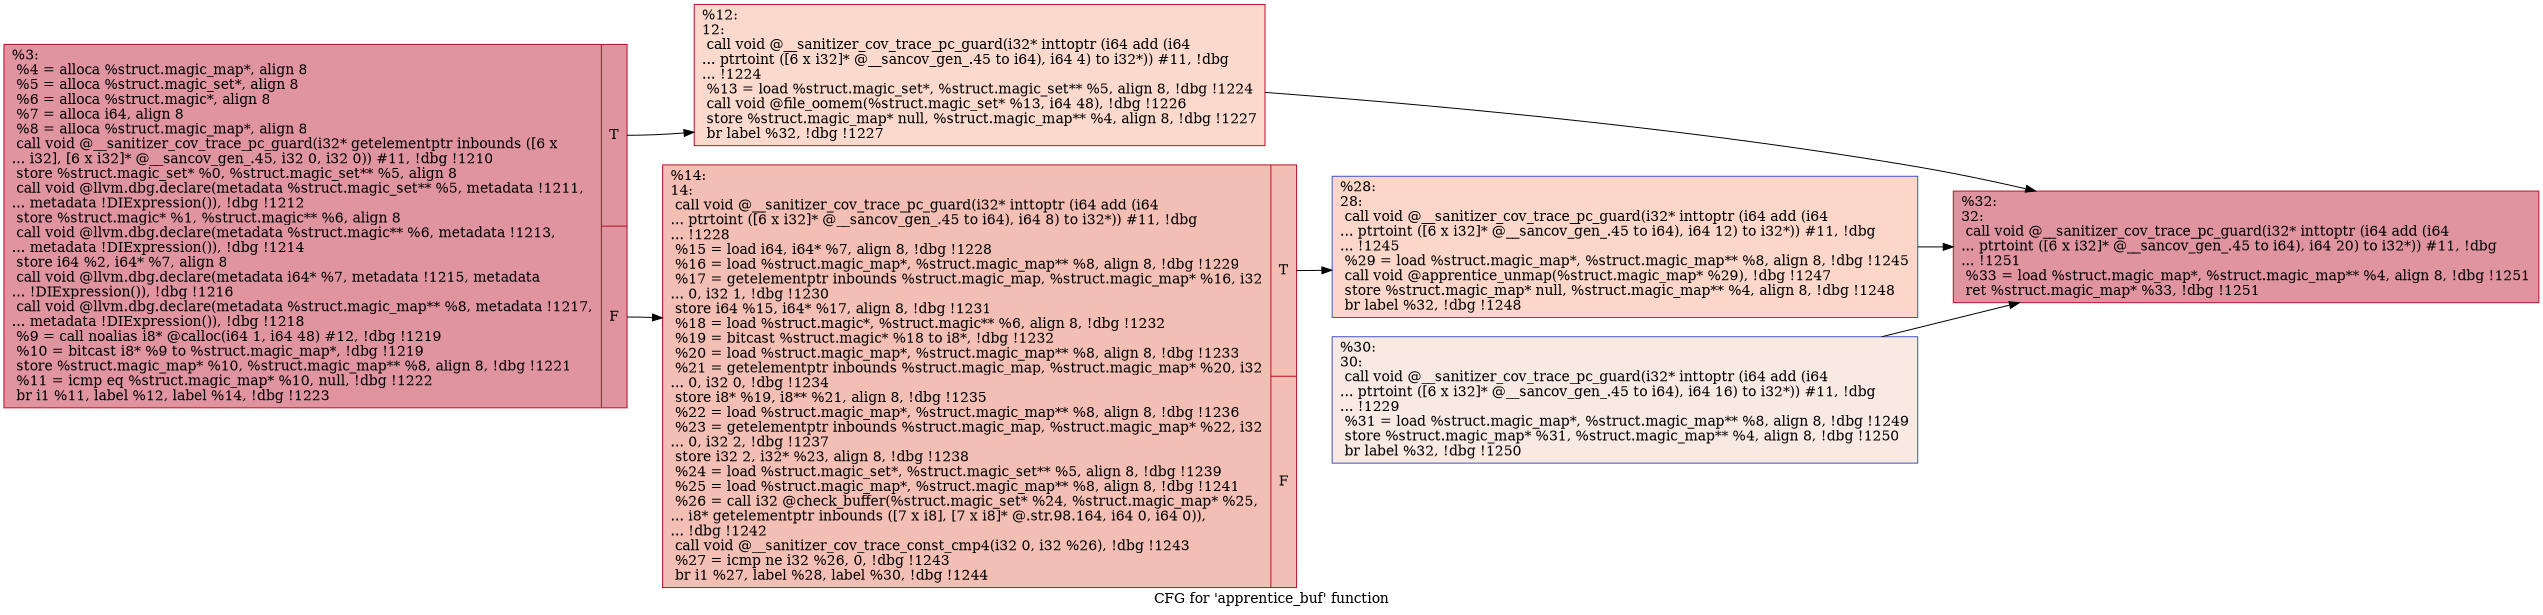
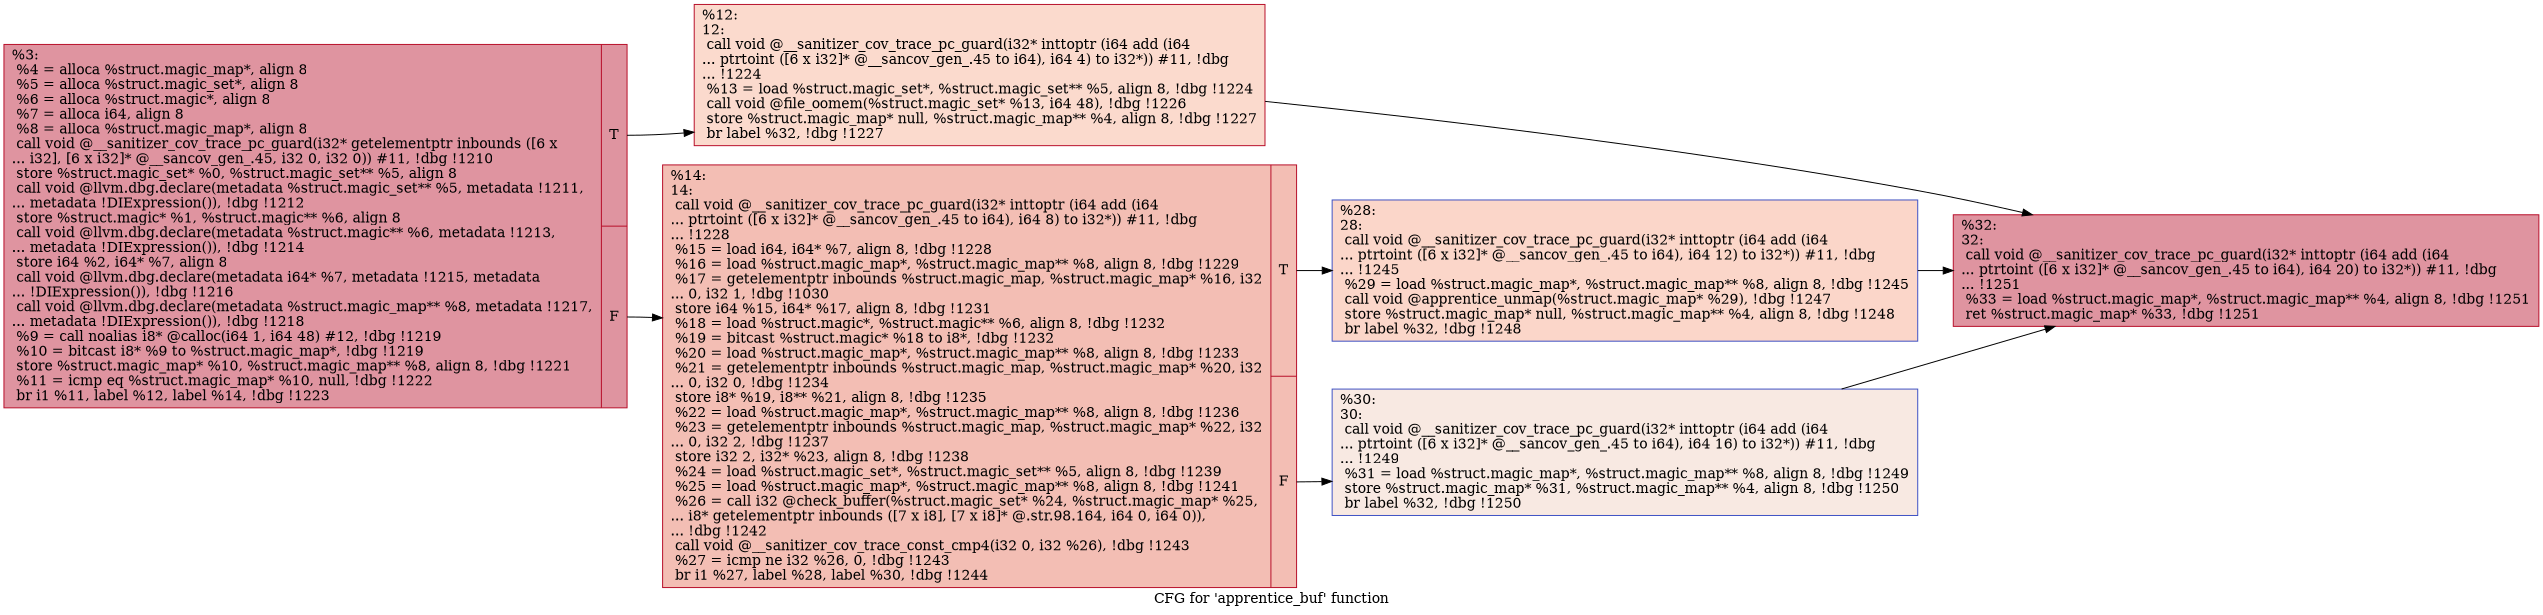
(750, 294) -> (750, 294)
(1370, 407) -> (1370, 459)
none -> (1309, 482)
